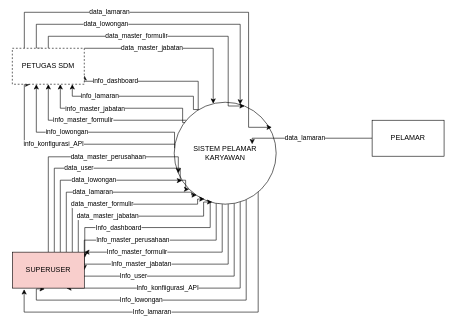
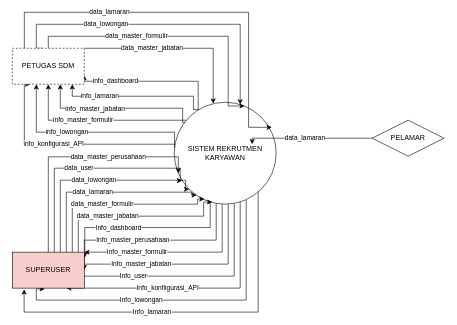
(408, 138) -> (408, 138)
(225, 153) -> (225, 153)
